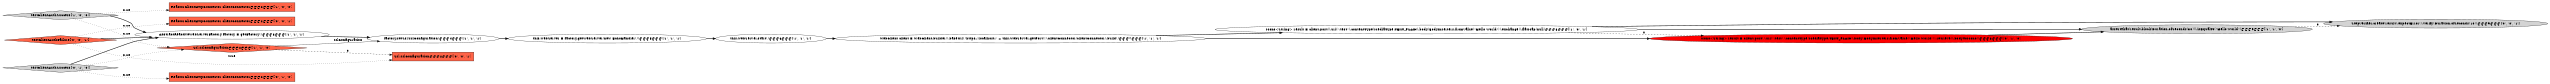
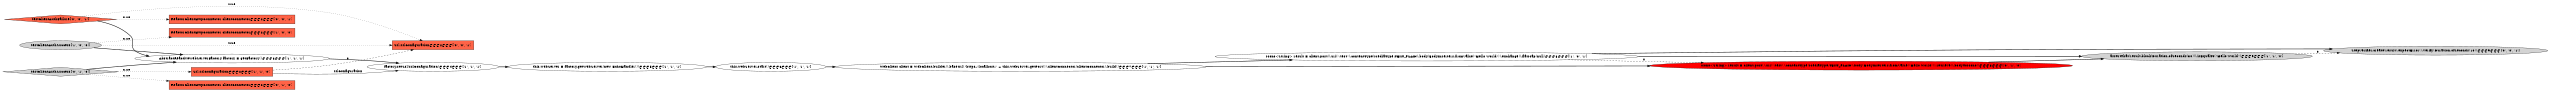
(61, 15) -> (61, 45)
(120, 34) -> (246, 45)
(232, 48) -> (232, 72)
